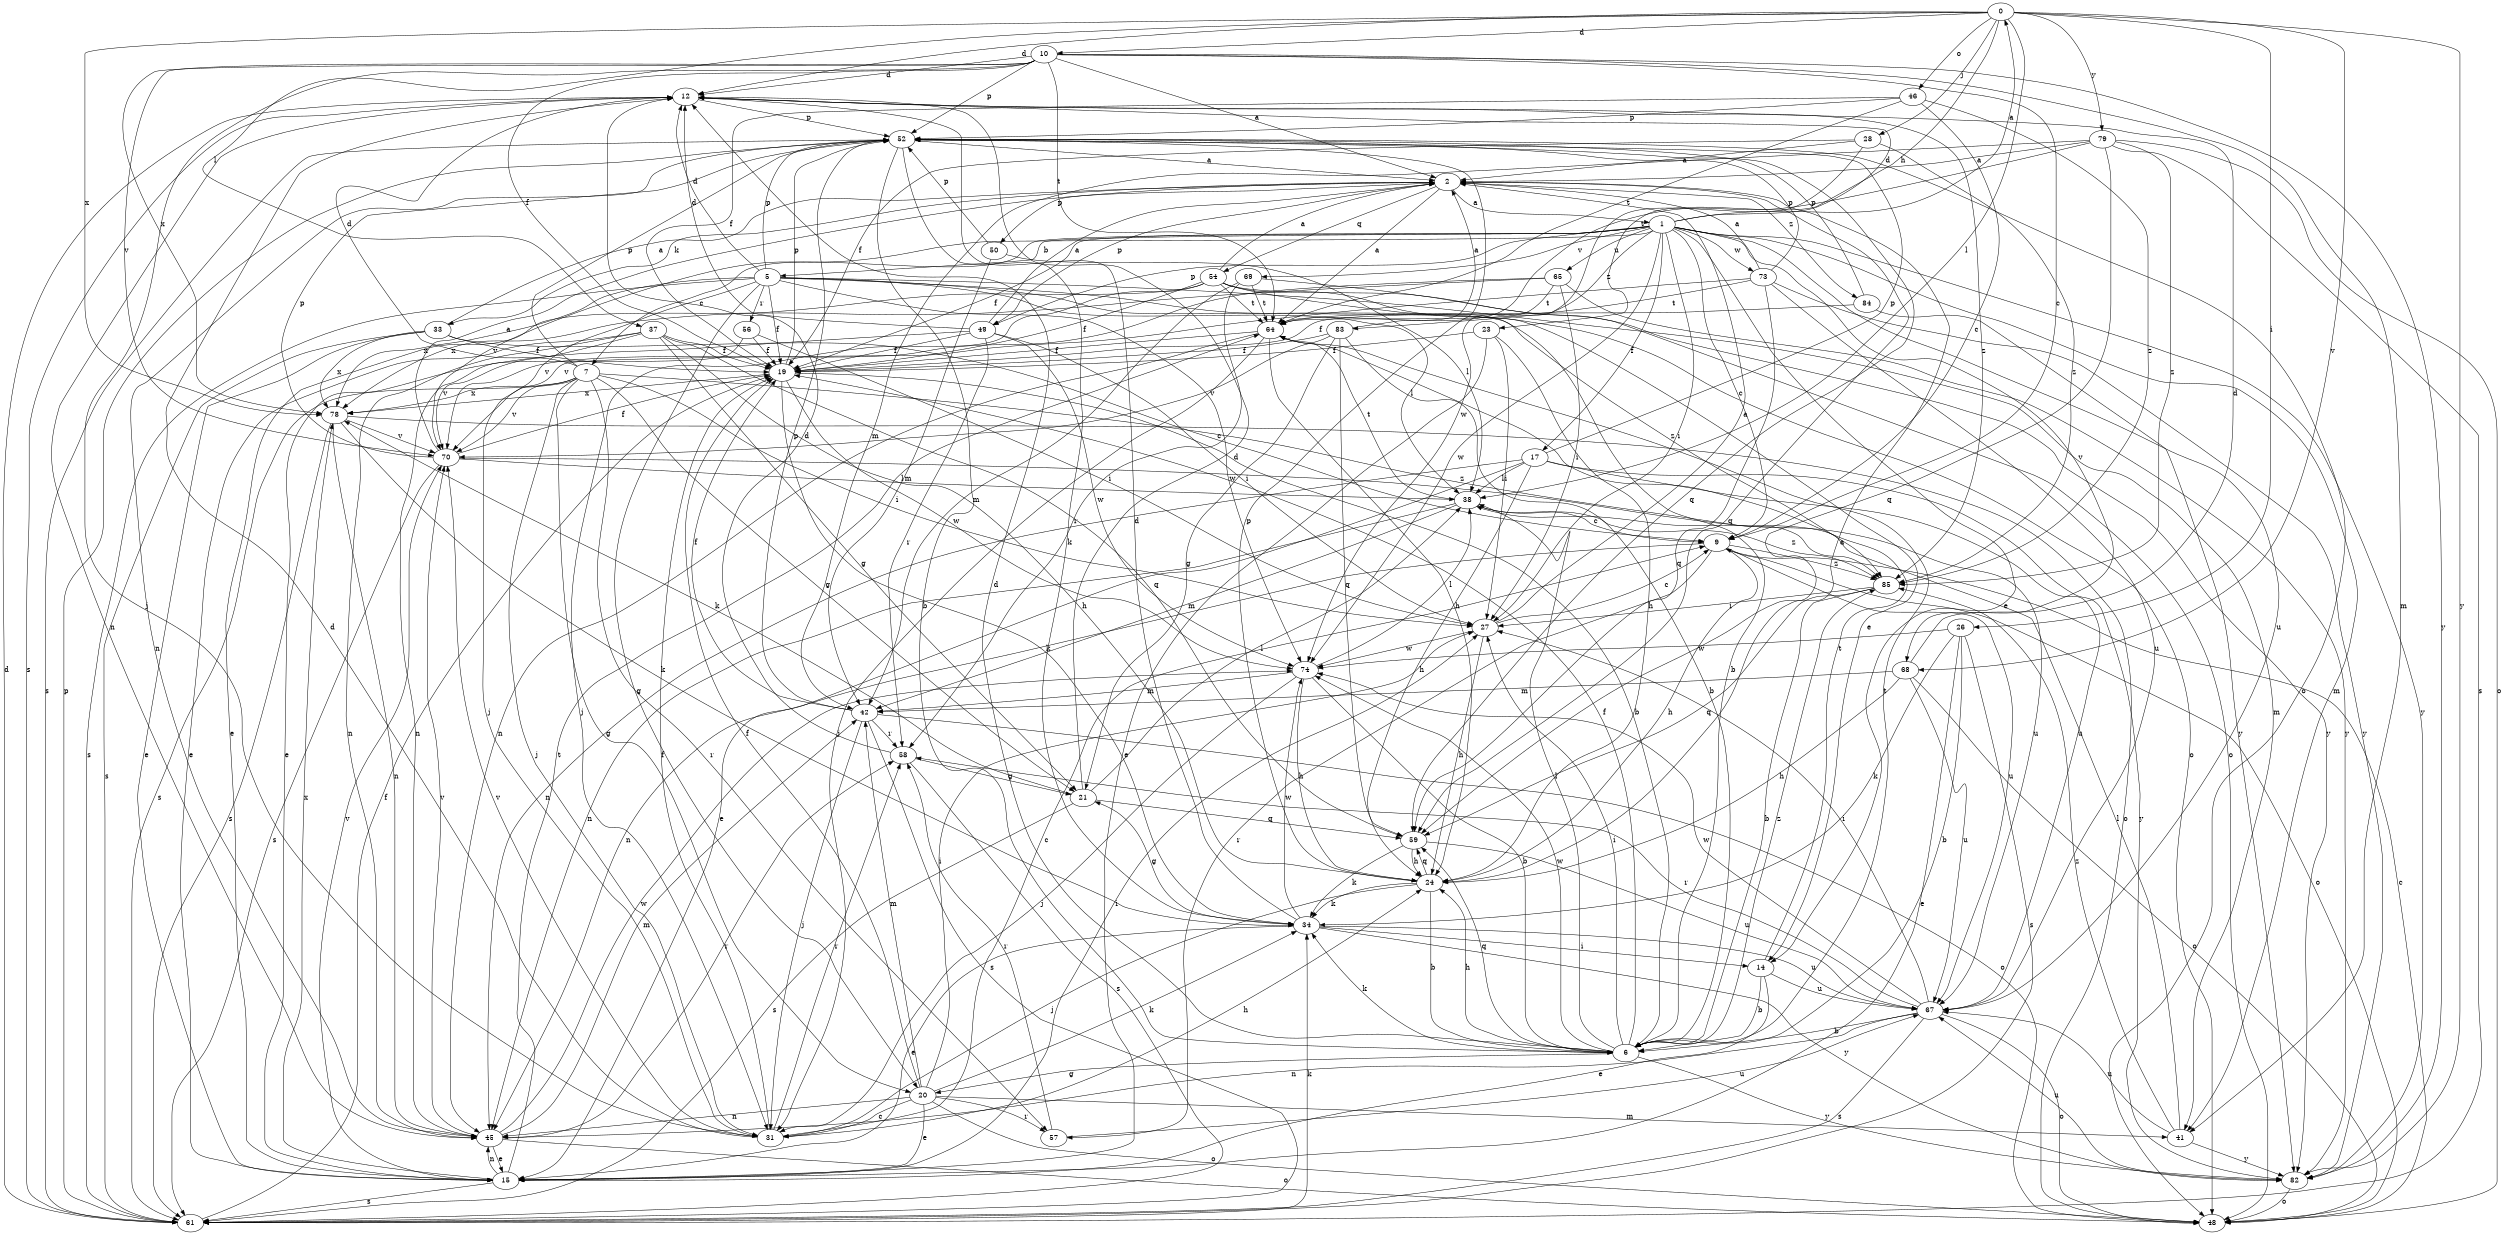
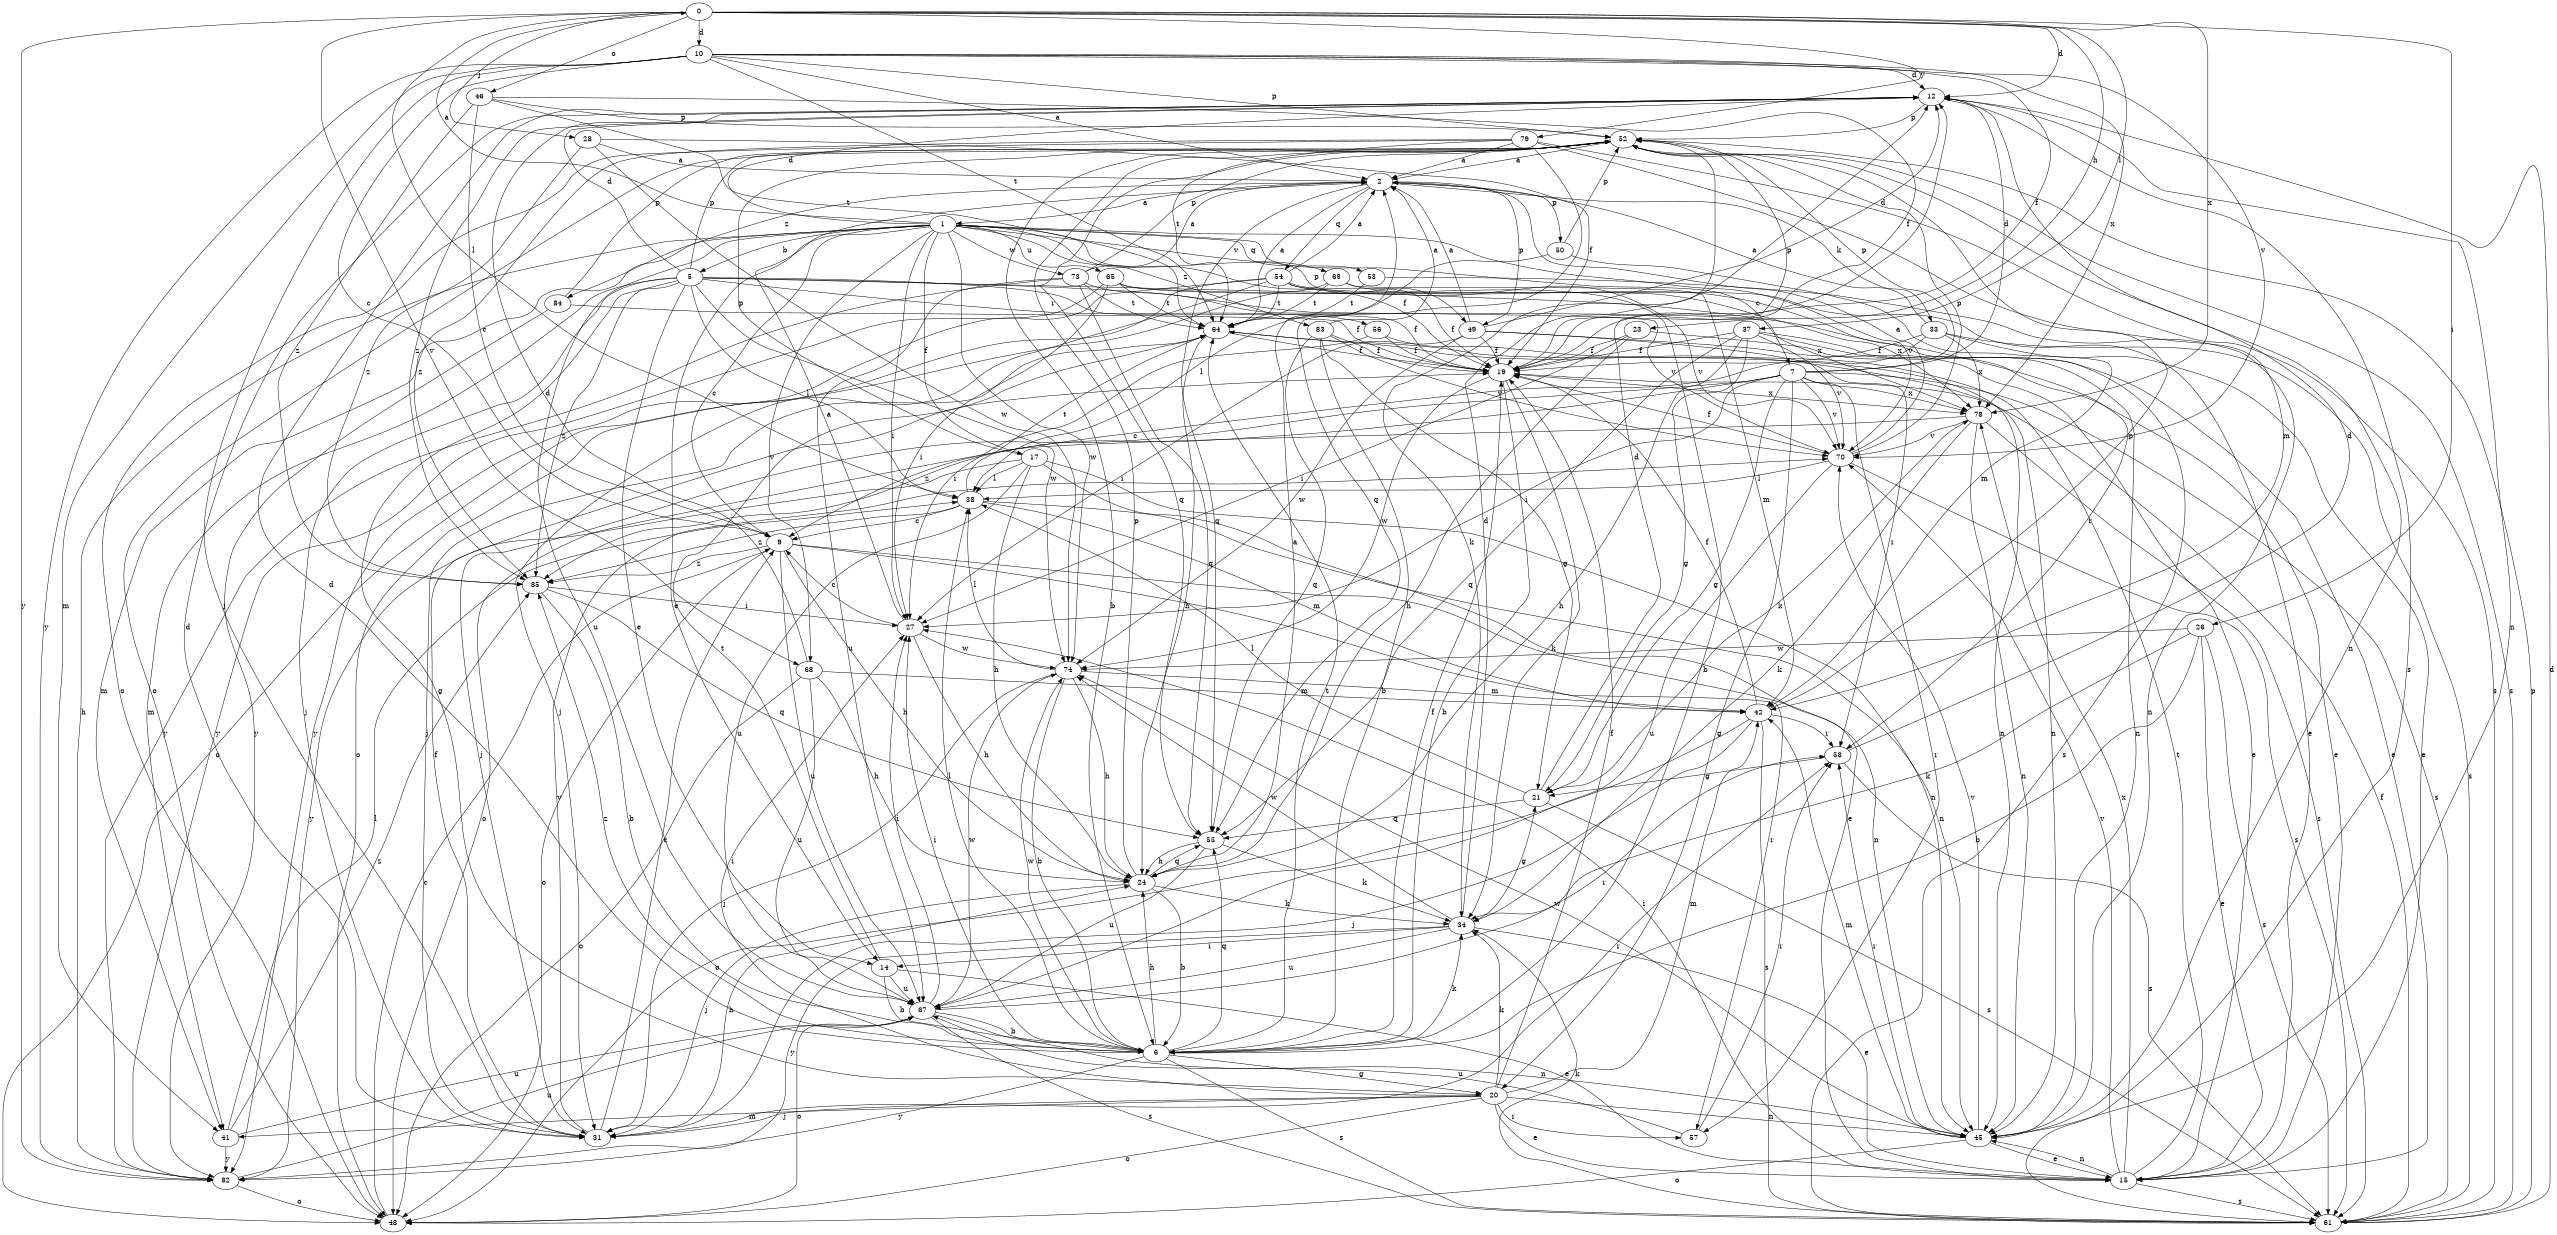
none -> (1372, 277)
(2423, 713) -> (84, 713)
(1414, 840) -> (1211, 840)
(880, 1117) -> (785, 1117)
none -> (1456, 1203)
